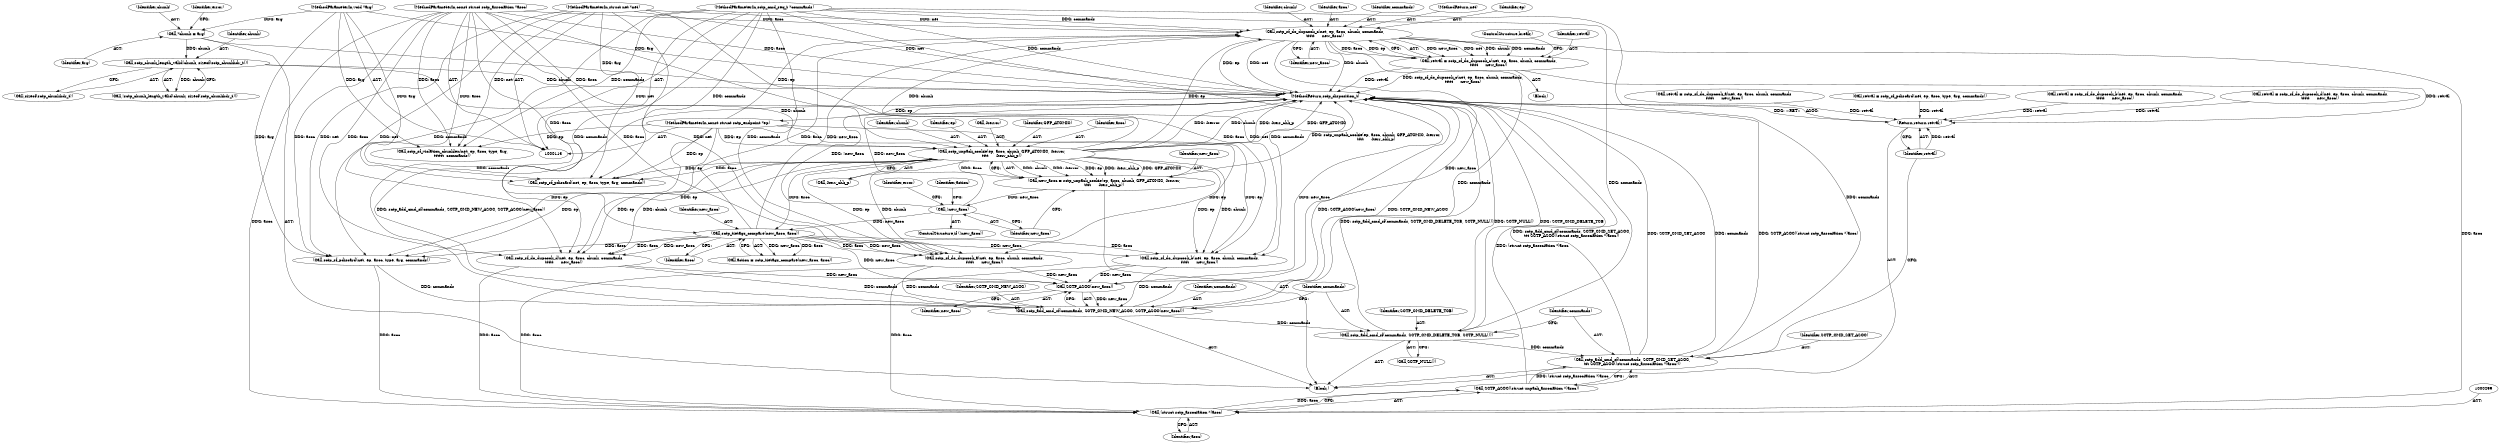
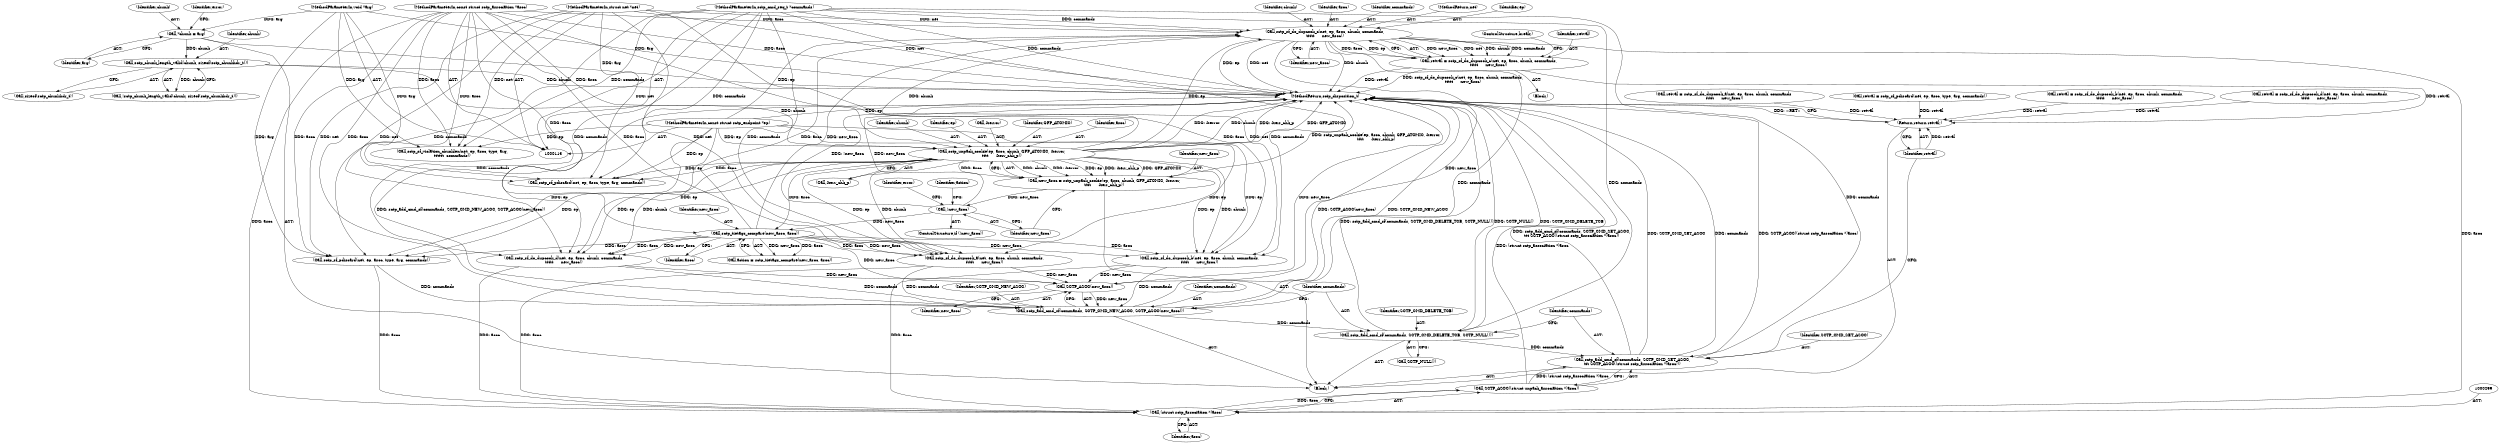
none -> (132, 49)
(1030, 102) -> (1014, 102)
(1813, 111) -> (1813, 111)
